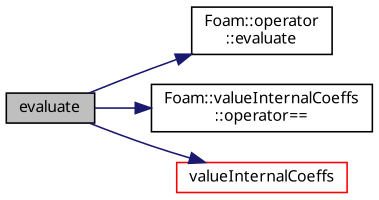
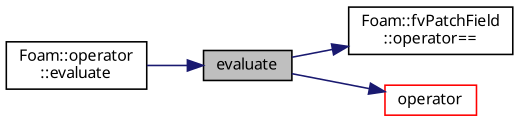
(132, 76) -> (167, 65)
(262, 108) -> (431, 31)
(262, 178) -> (431, 100)
